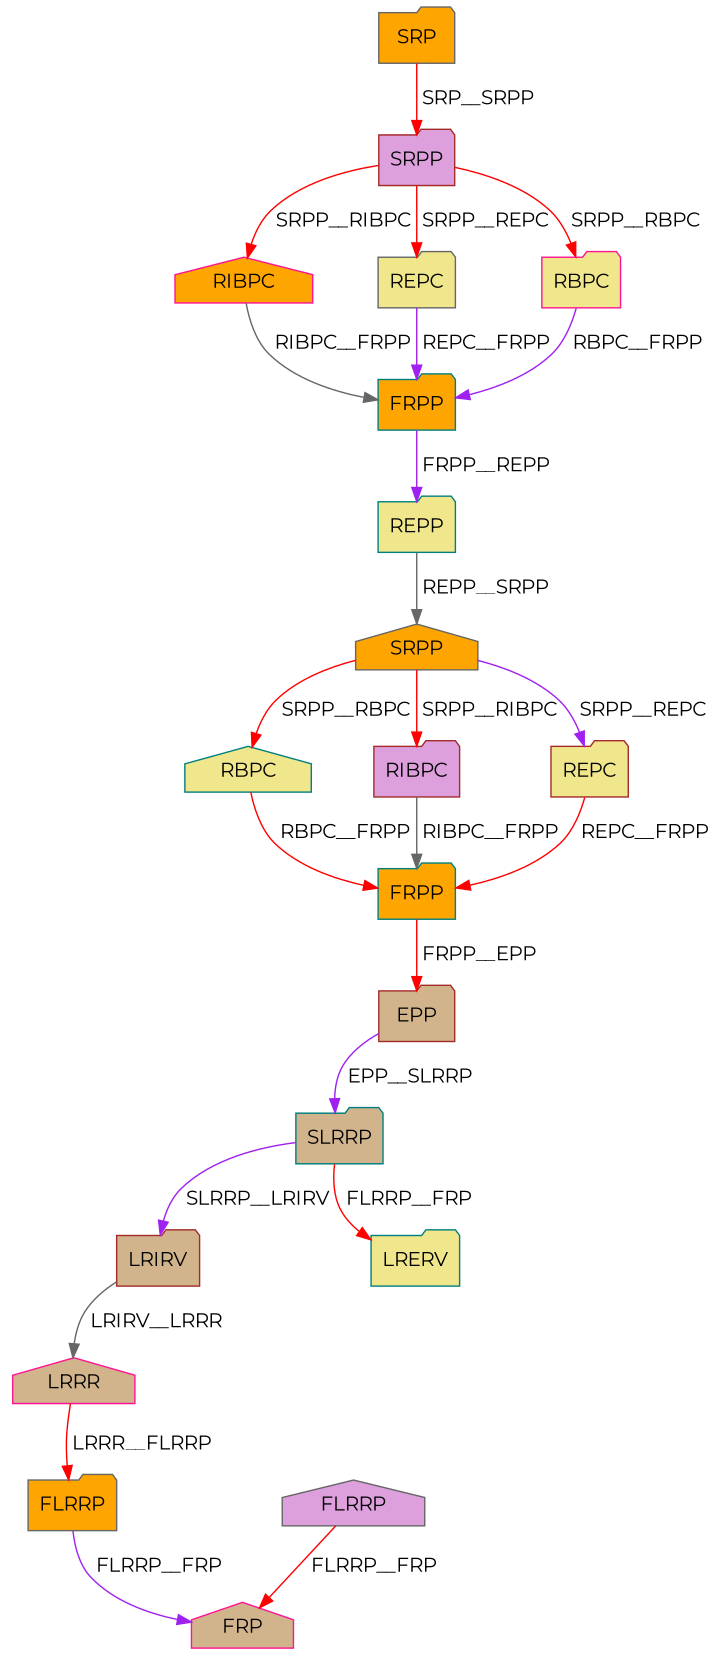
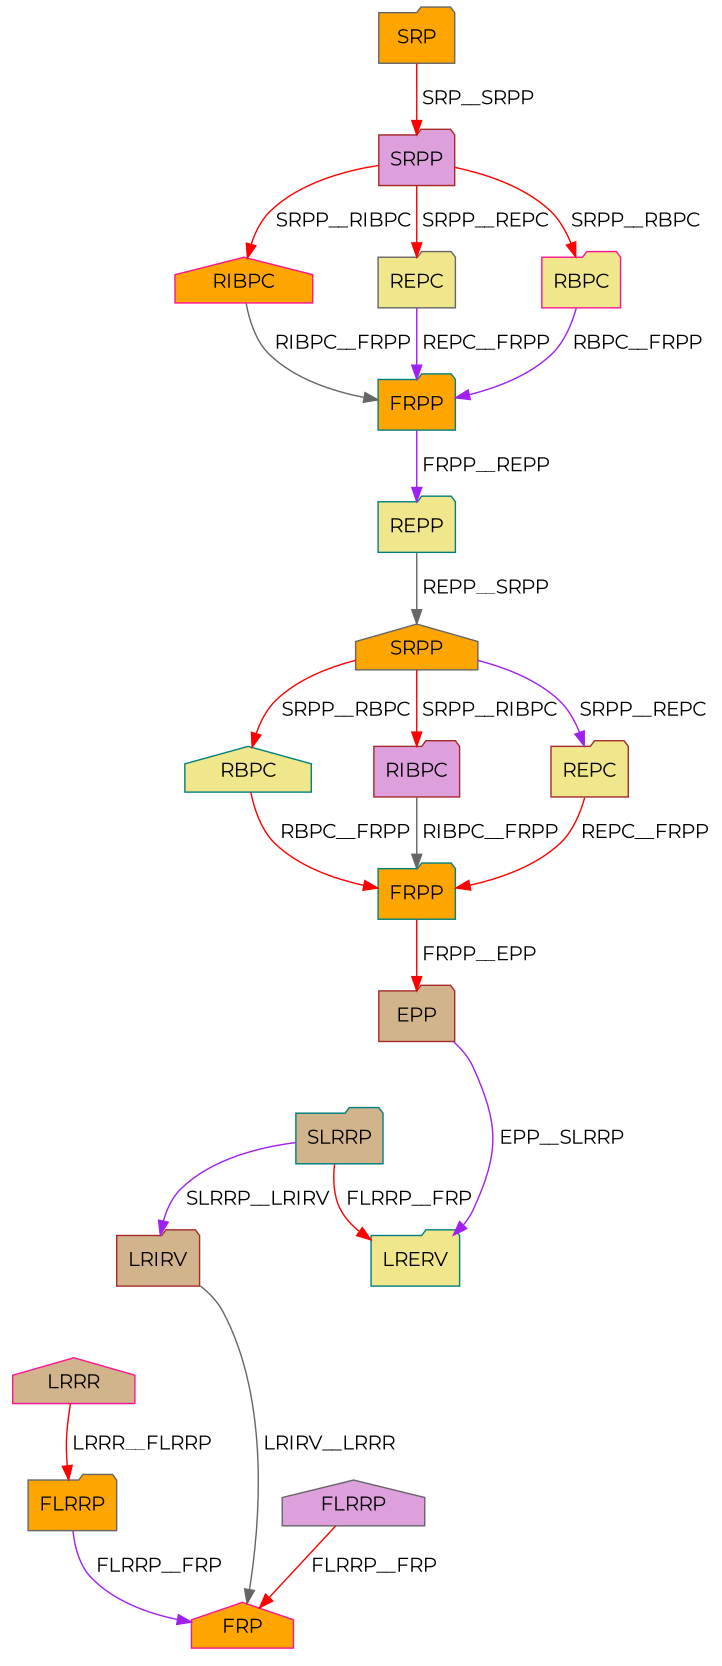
(347, 1060) -> (492, 1131)
(88, 1308) -> (256, 1431)
(242, 1628) -> (242, 1628)
